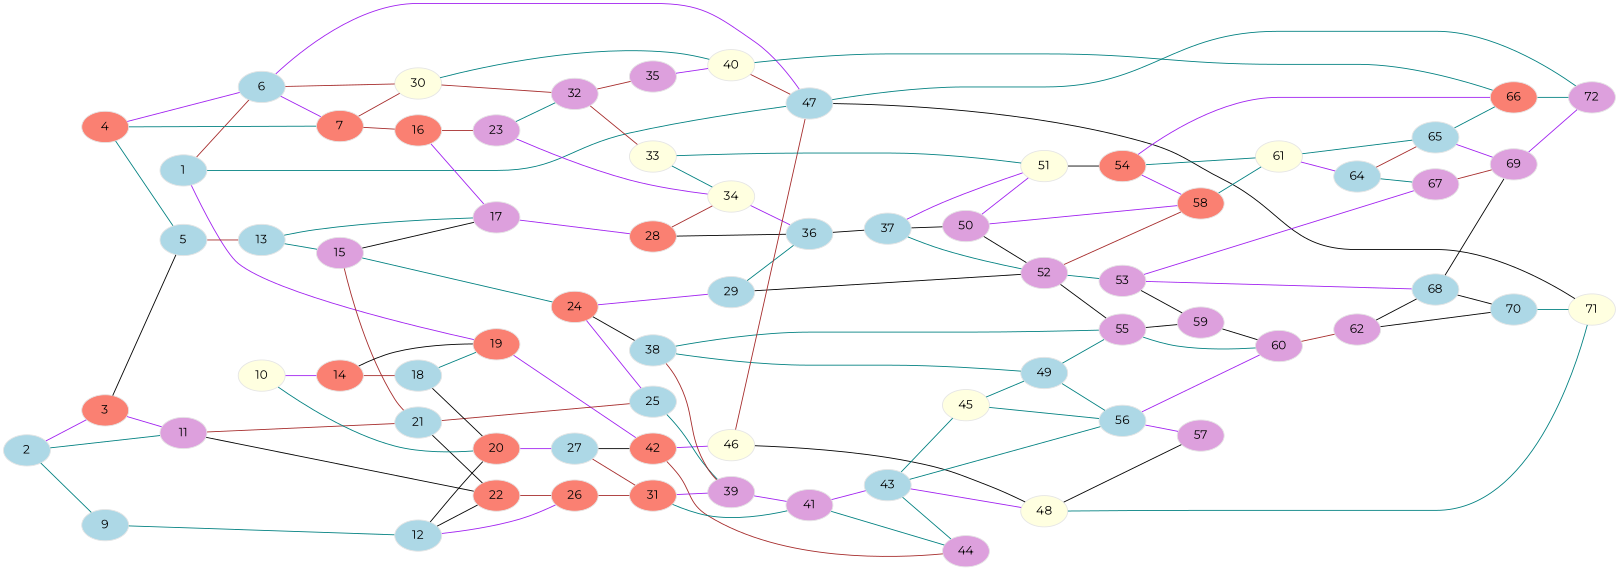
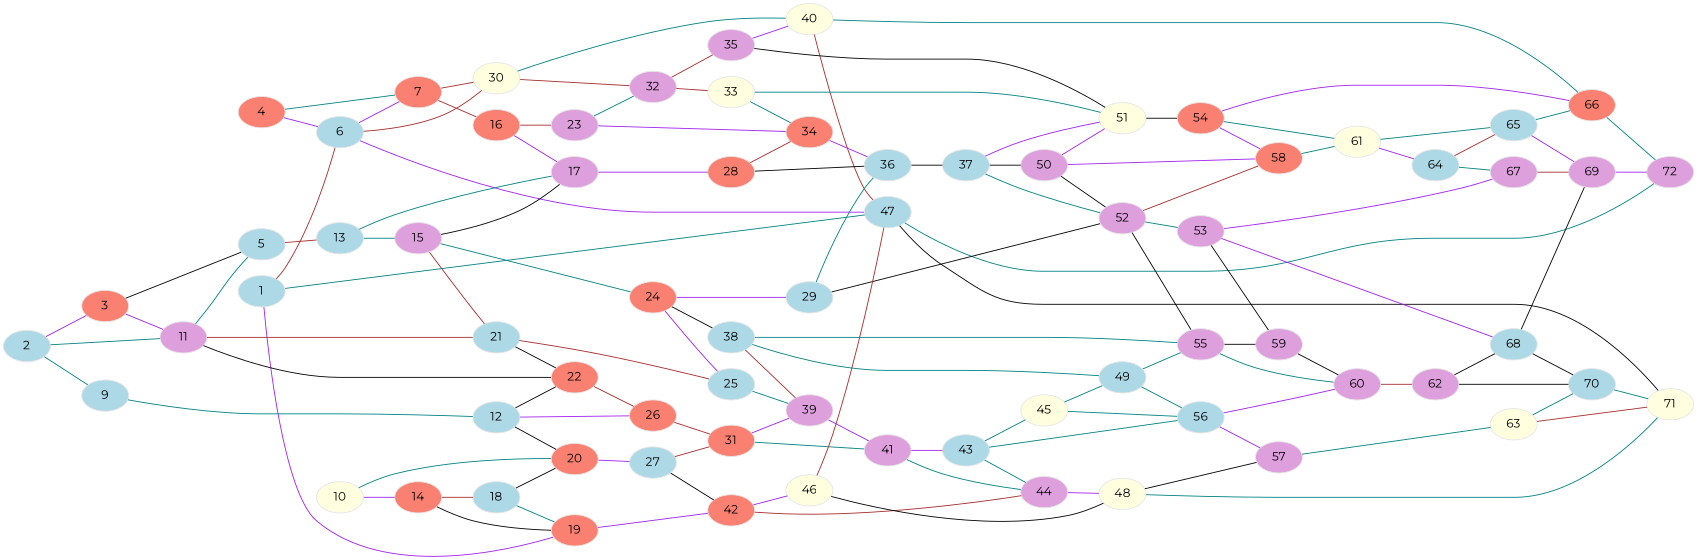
none -> (934, 59)
(144, 183) -> (221, 290)
(731, 196) -> (809, 132)
none -> (1514, 424)
(966, 498) -> (1083, 493)
